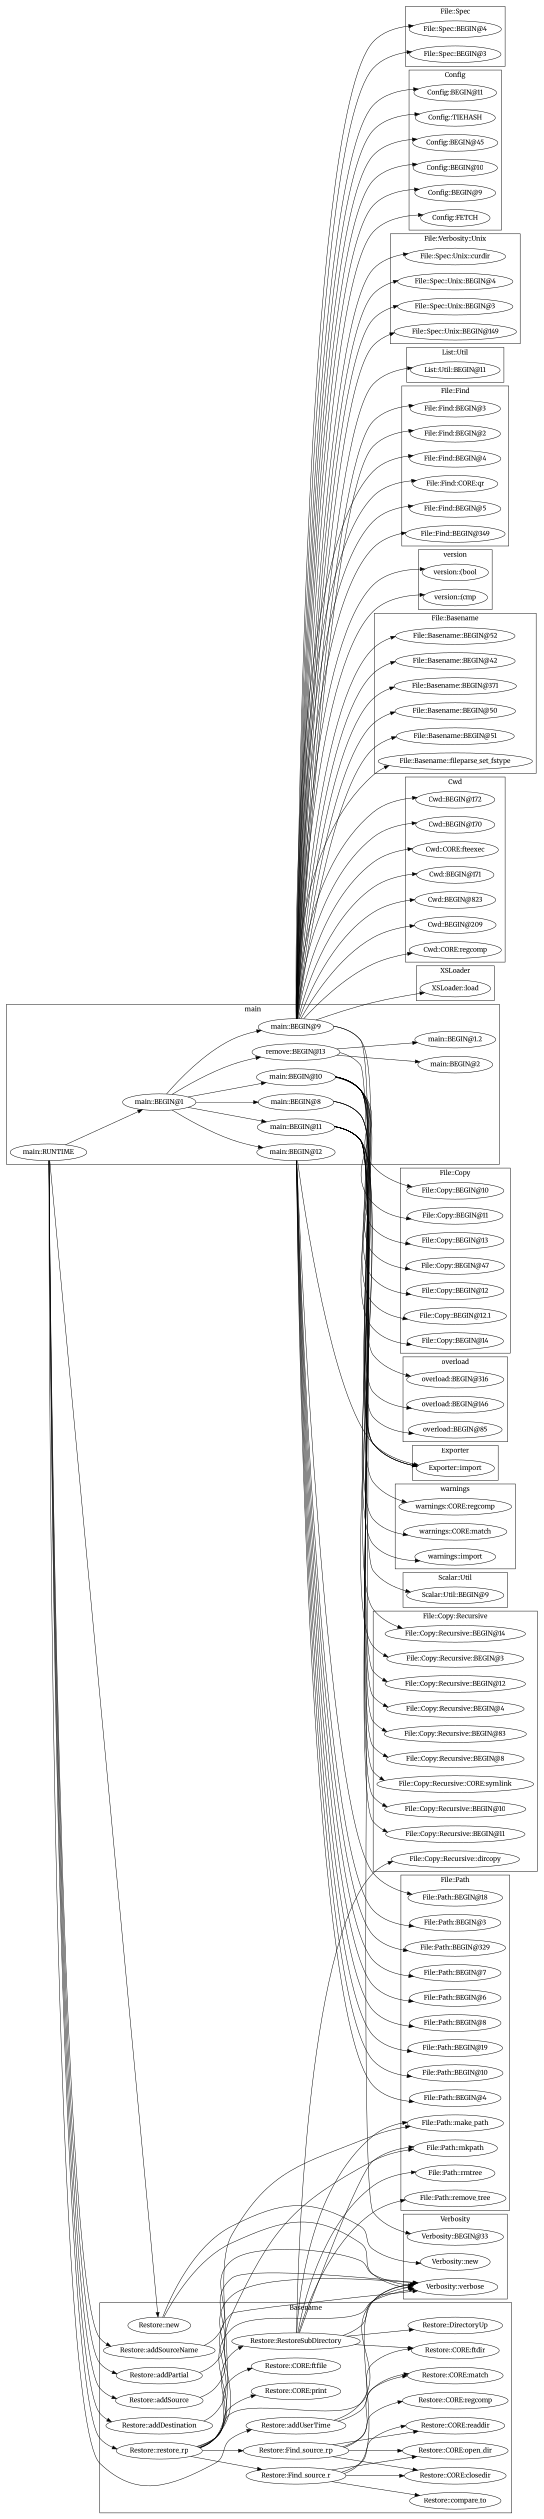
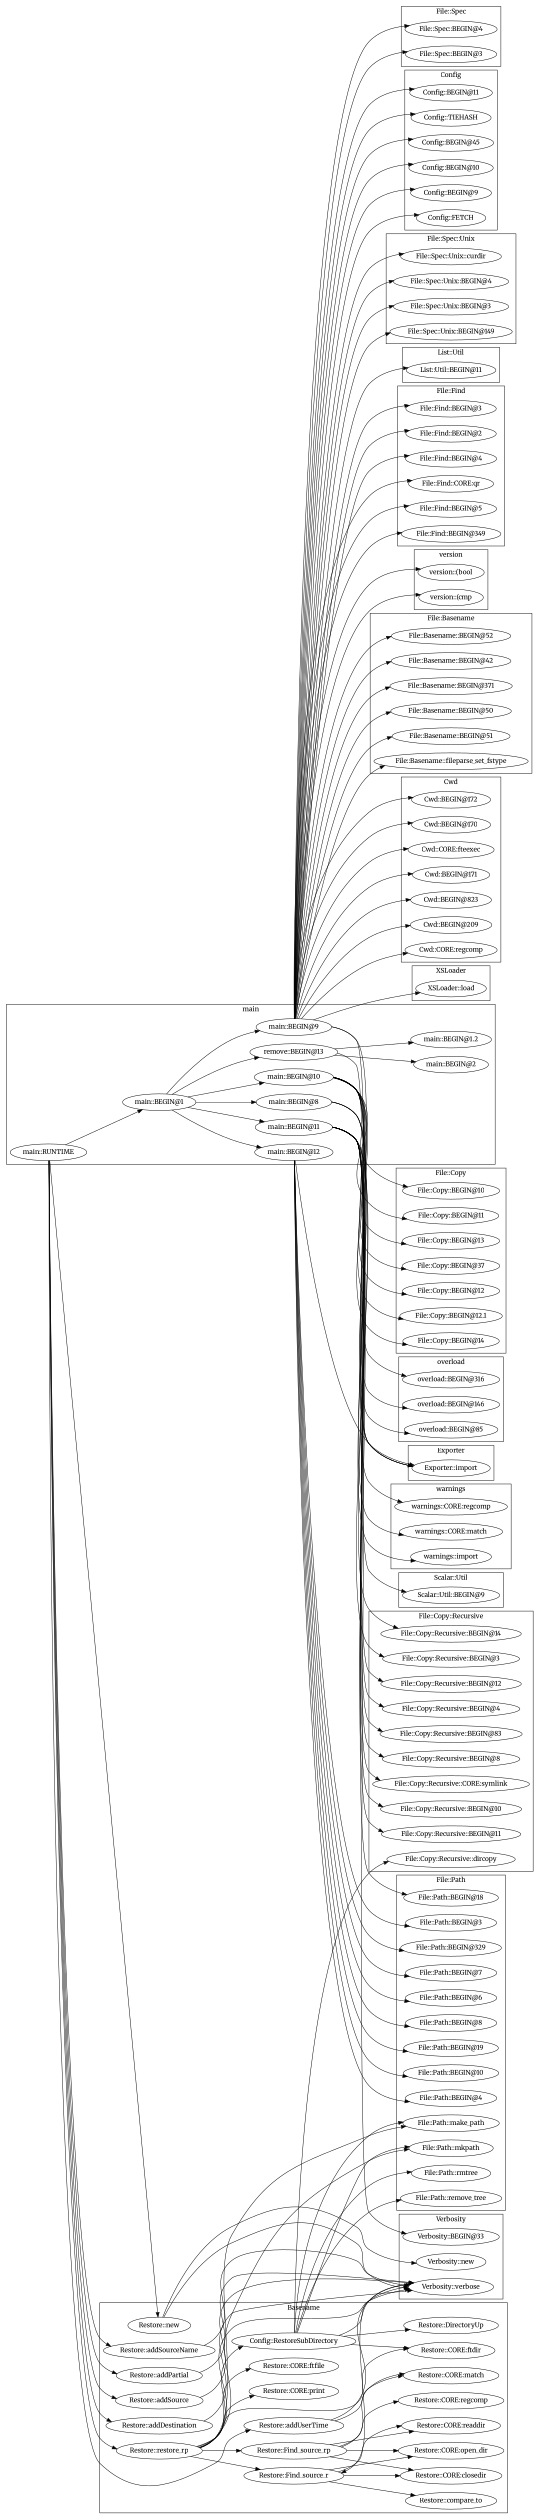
(455, 239) -> (451, 239)
(455, 1266) -> (451, 1266)
(320, 1540) -> (363, 1513)
(296, 2341) -> (294, 2341)
(365, 2365) -> (361, 2365)
